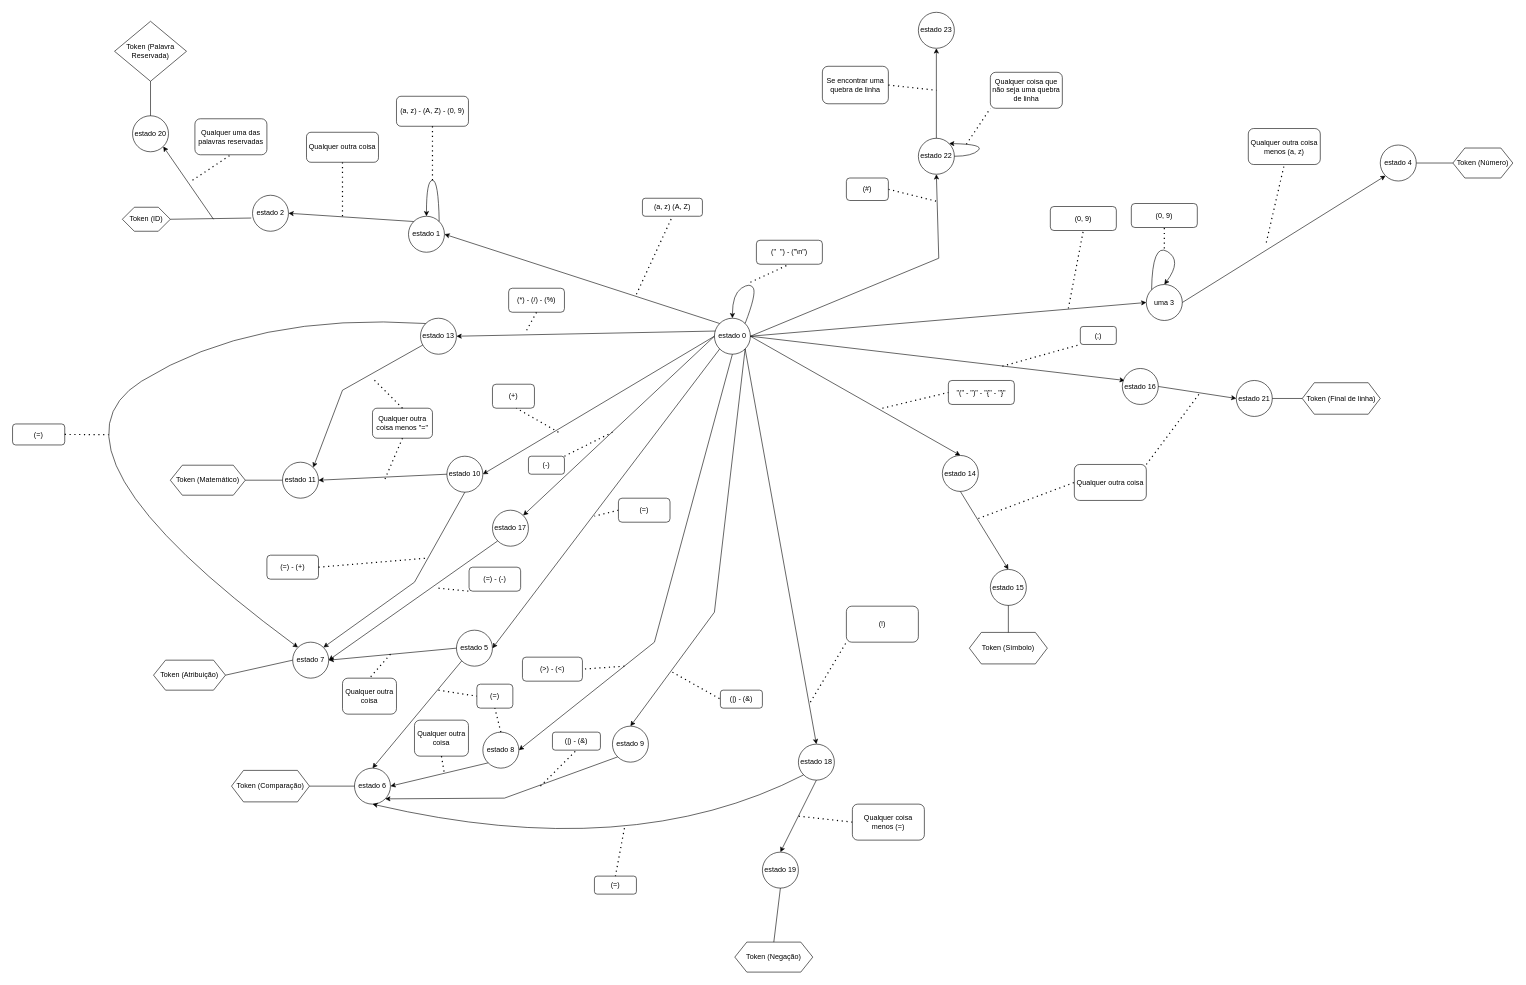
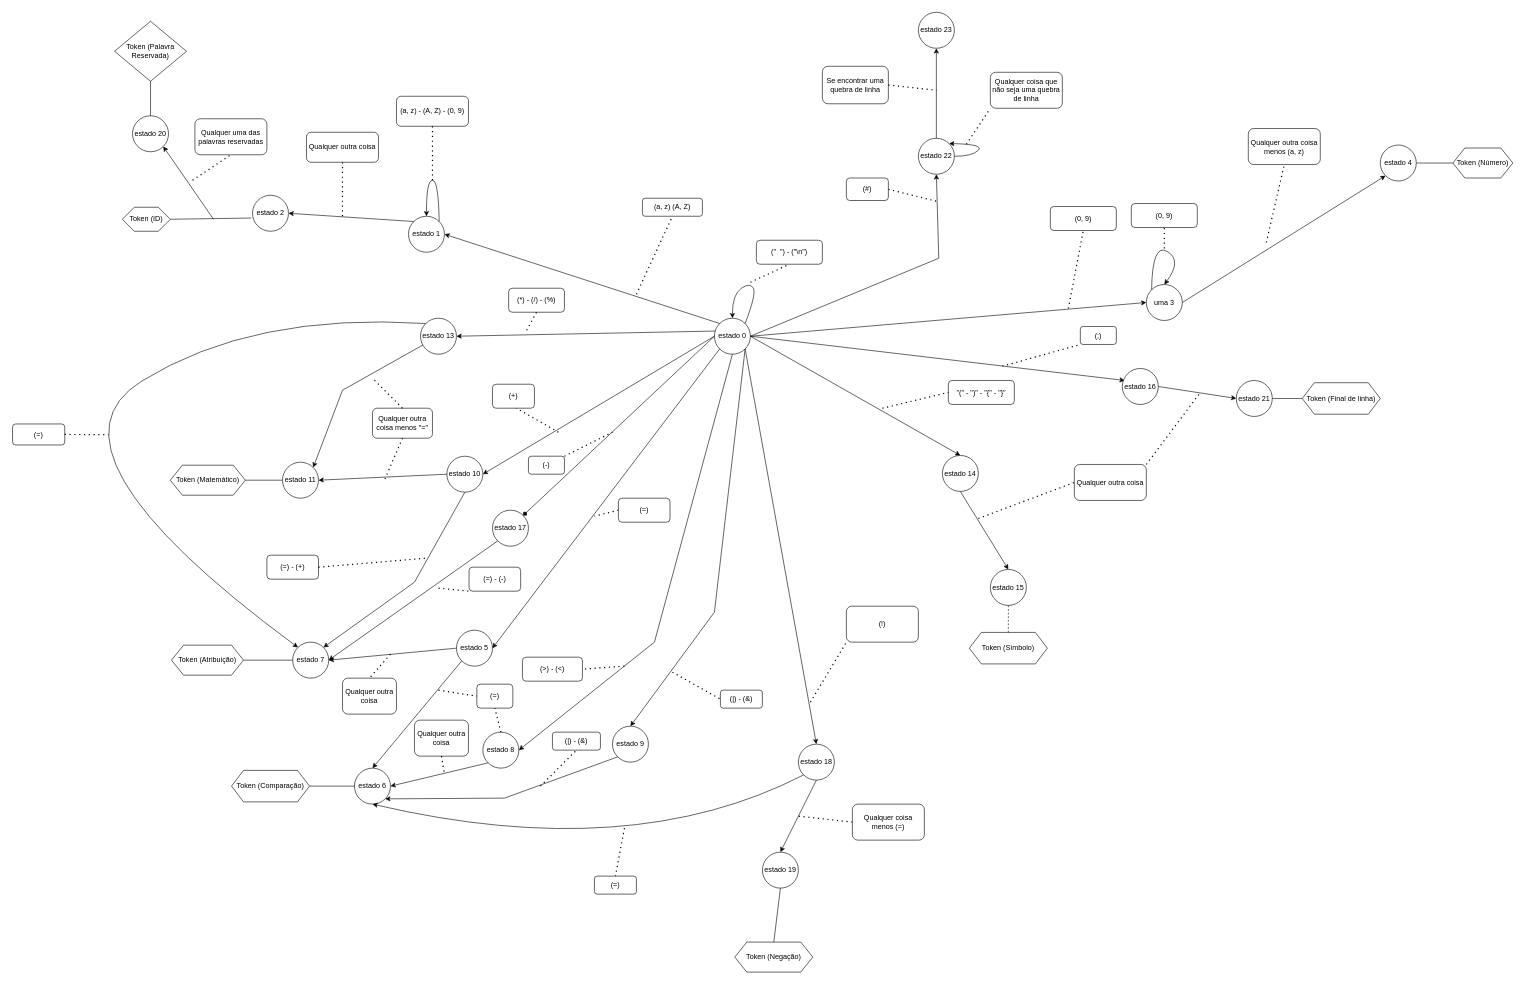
(527, 512) -> (527, 512)
(1008, 619) -> (1008, 619)
(189, 675) -> (207, 660)
